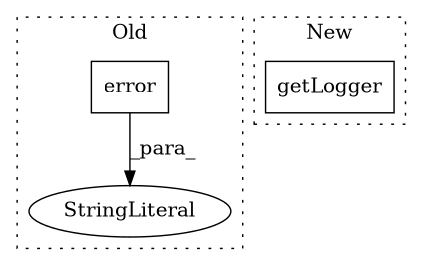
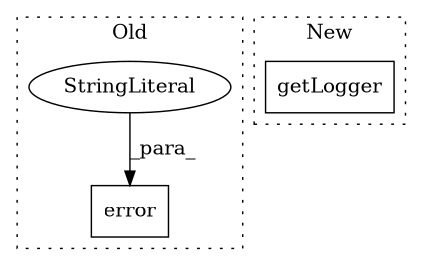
(130, 142) -> (130, 142)
